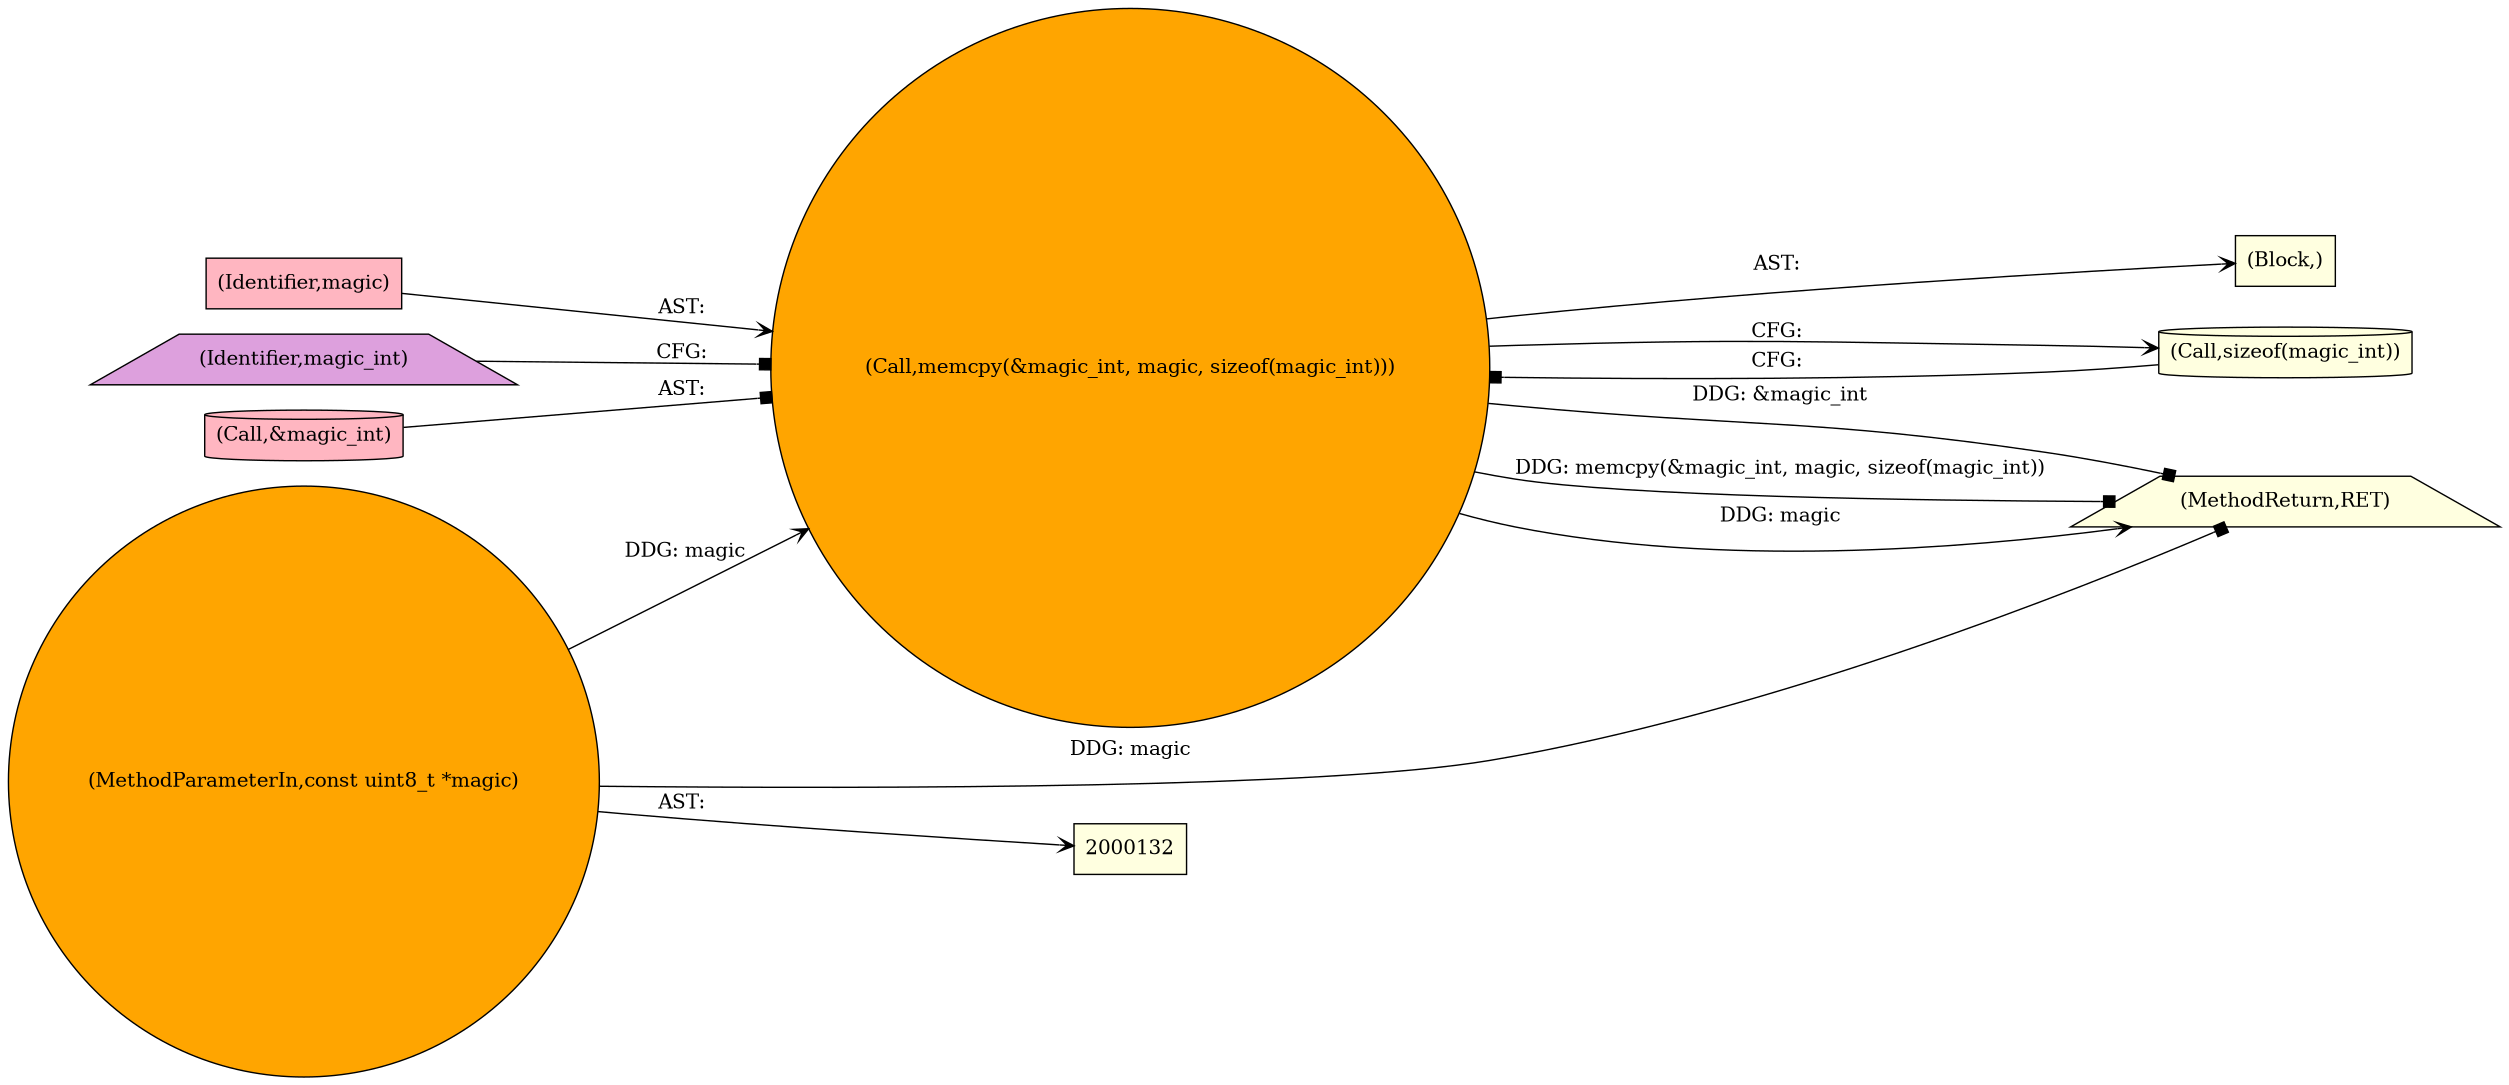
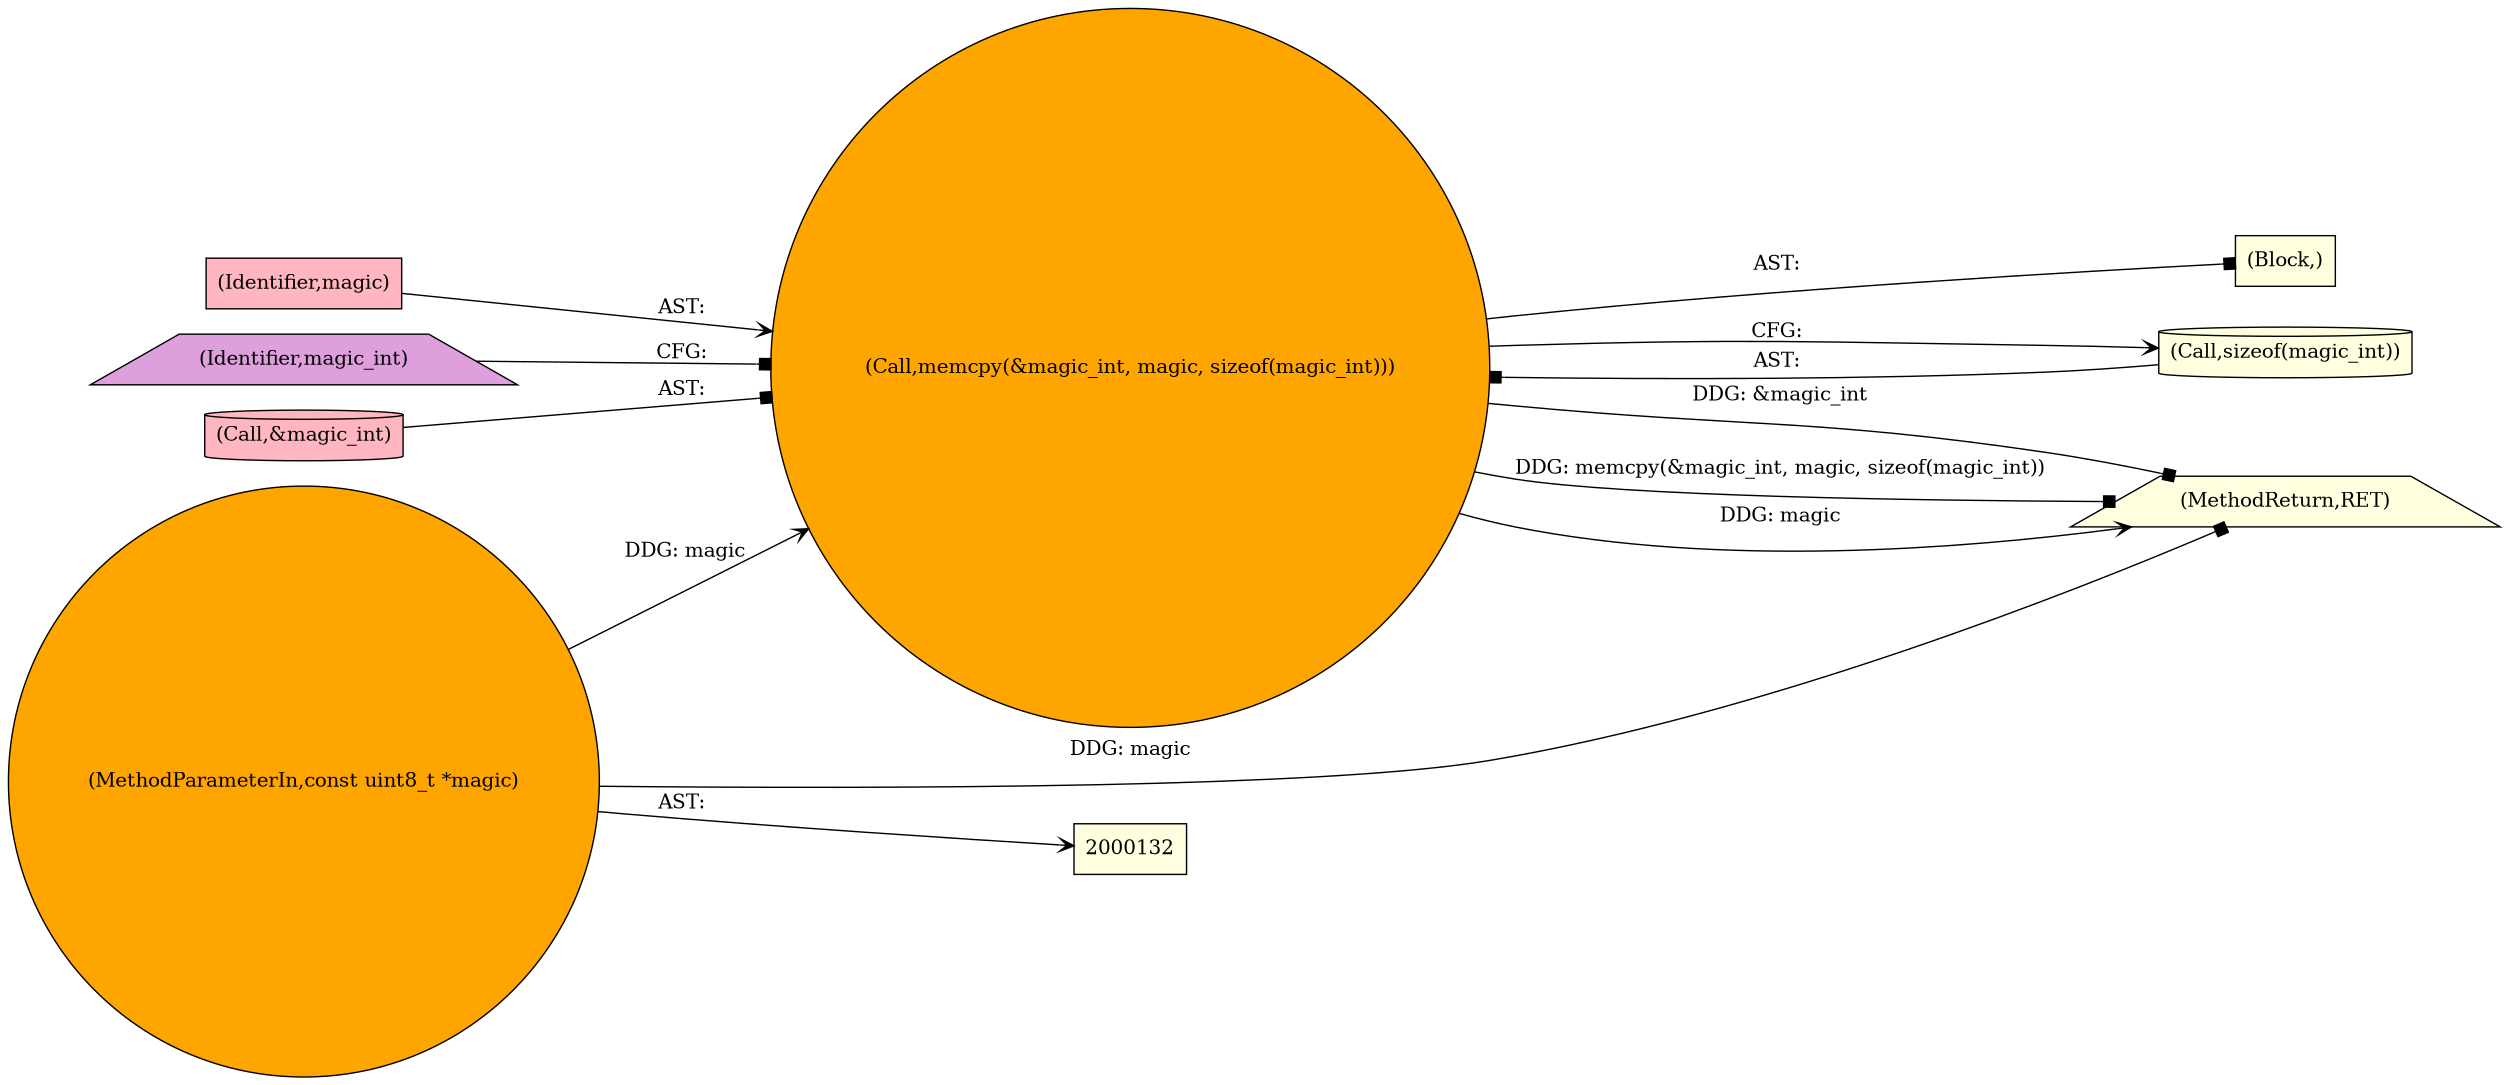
(1853, 287) -> (1853, 287)
(1780, 362) -> (1780, 362)
